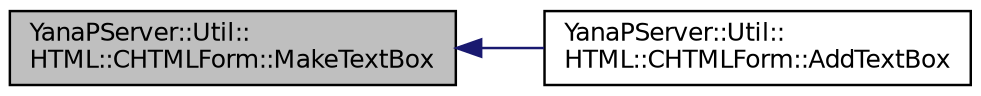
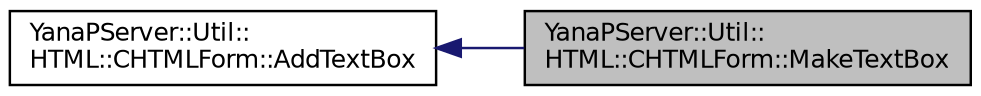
(513, 48) -> (493, 48)
